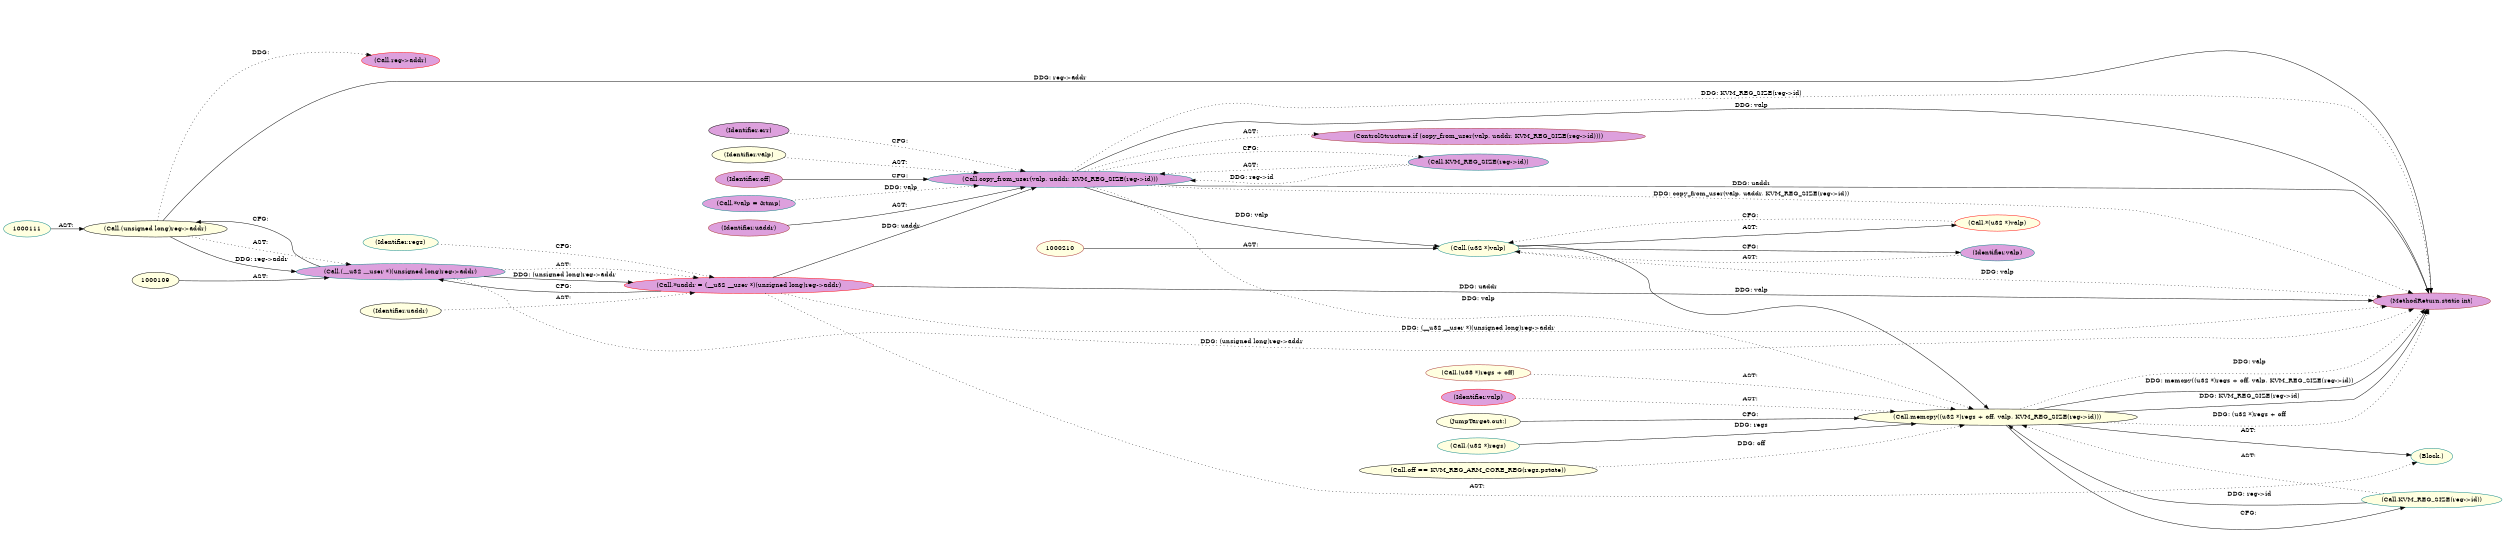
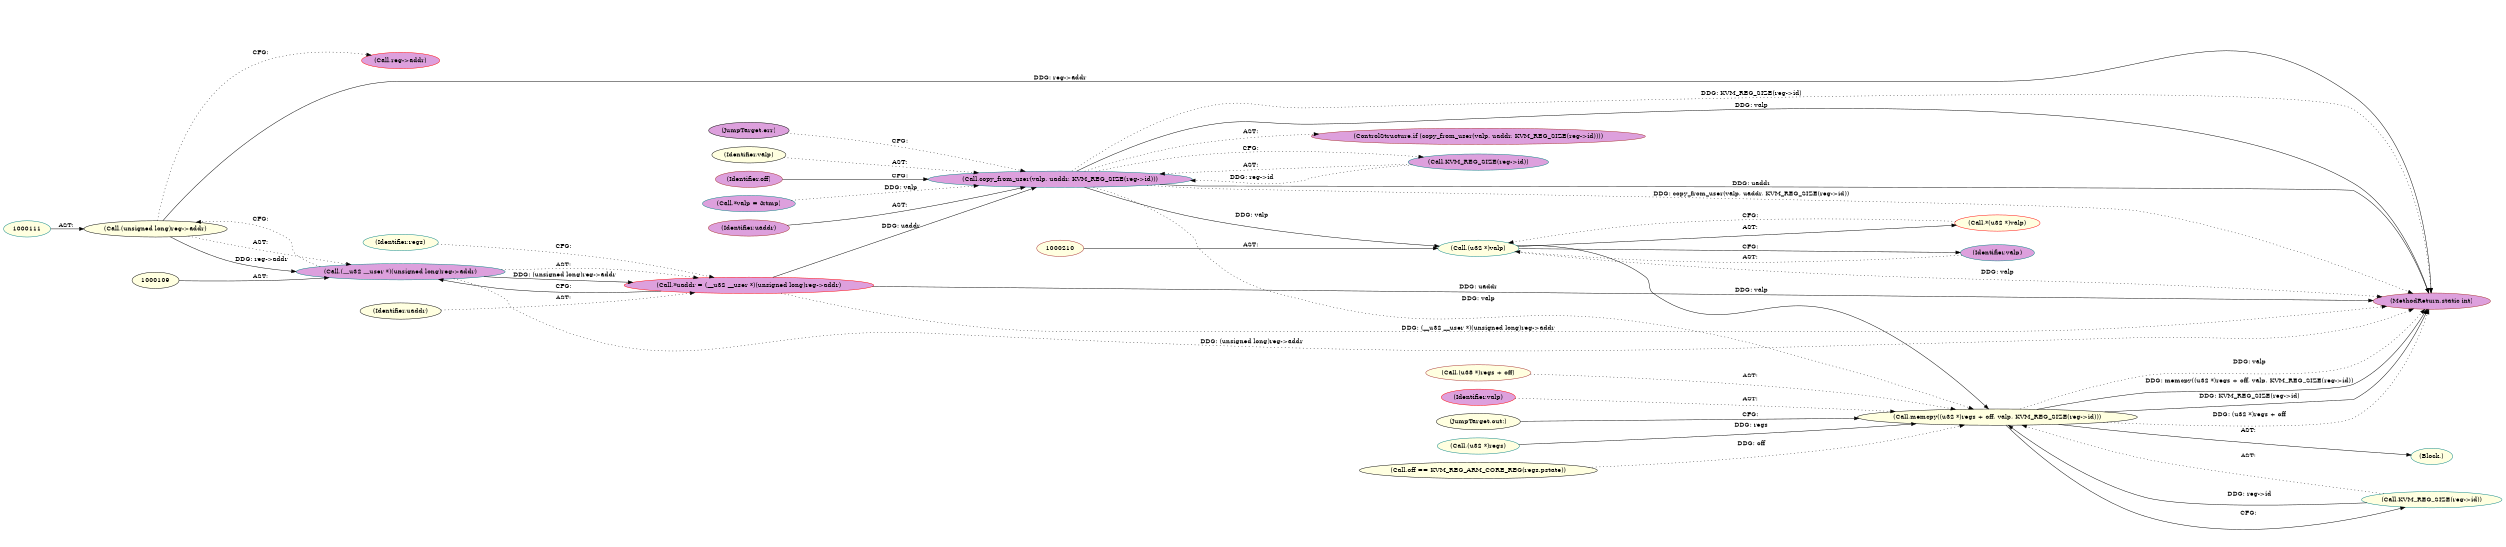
(262, 53) -> (262, 53)
(749, 130) -> (749, 130)
(268, 229) -> (268, 229)
(1572, 496) -> none
